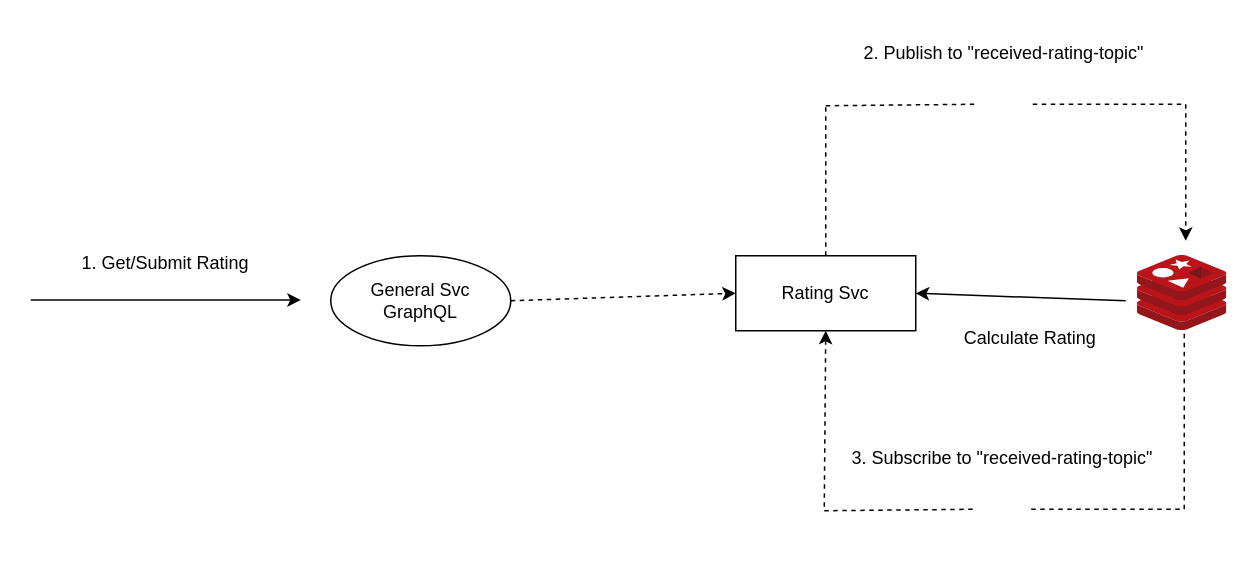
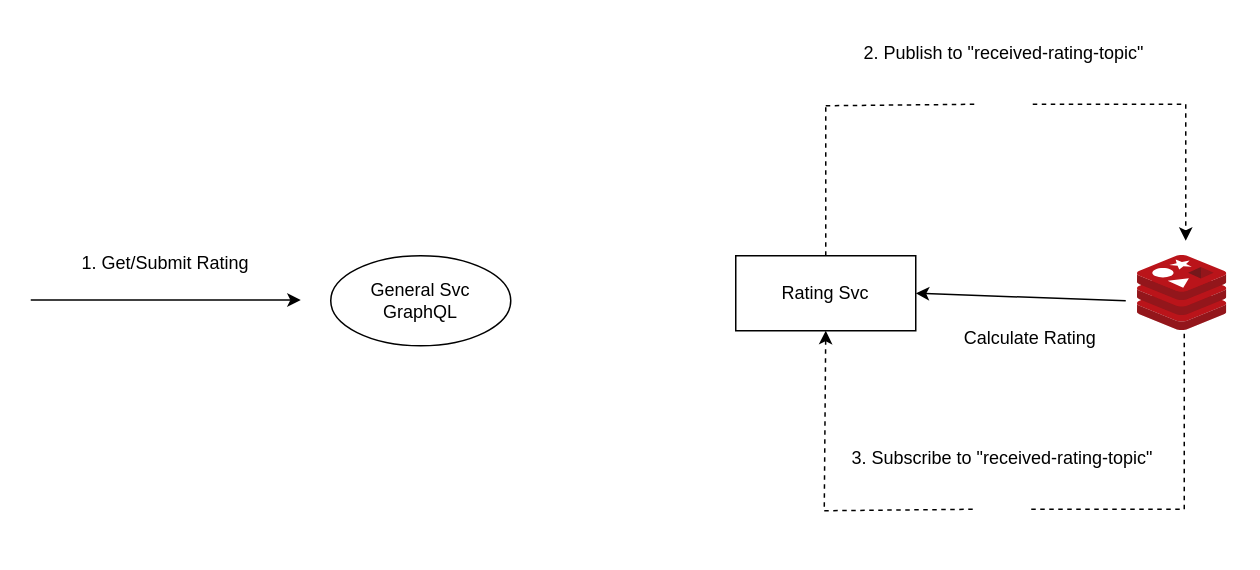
(618, 297) -> none
